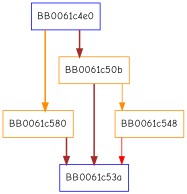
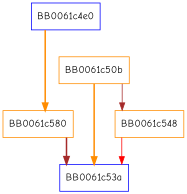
(80, 40) -> none
(122, 93) -> (122, 93)
(94, 120) -> (94, 120)
